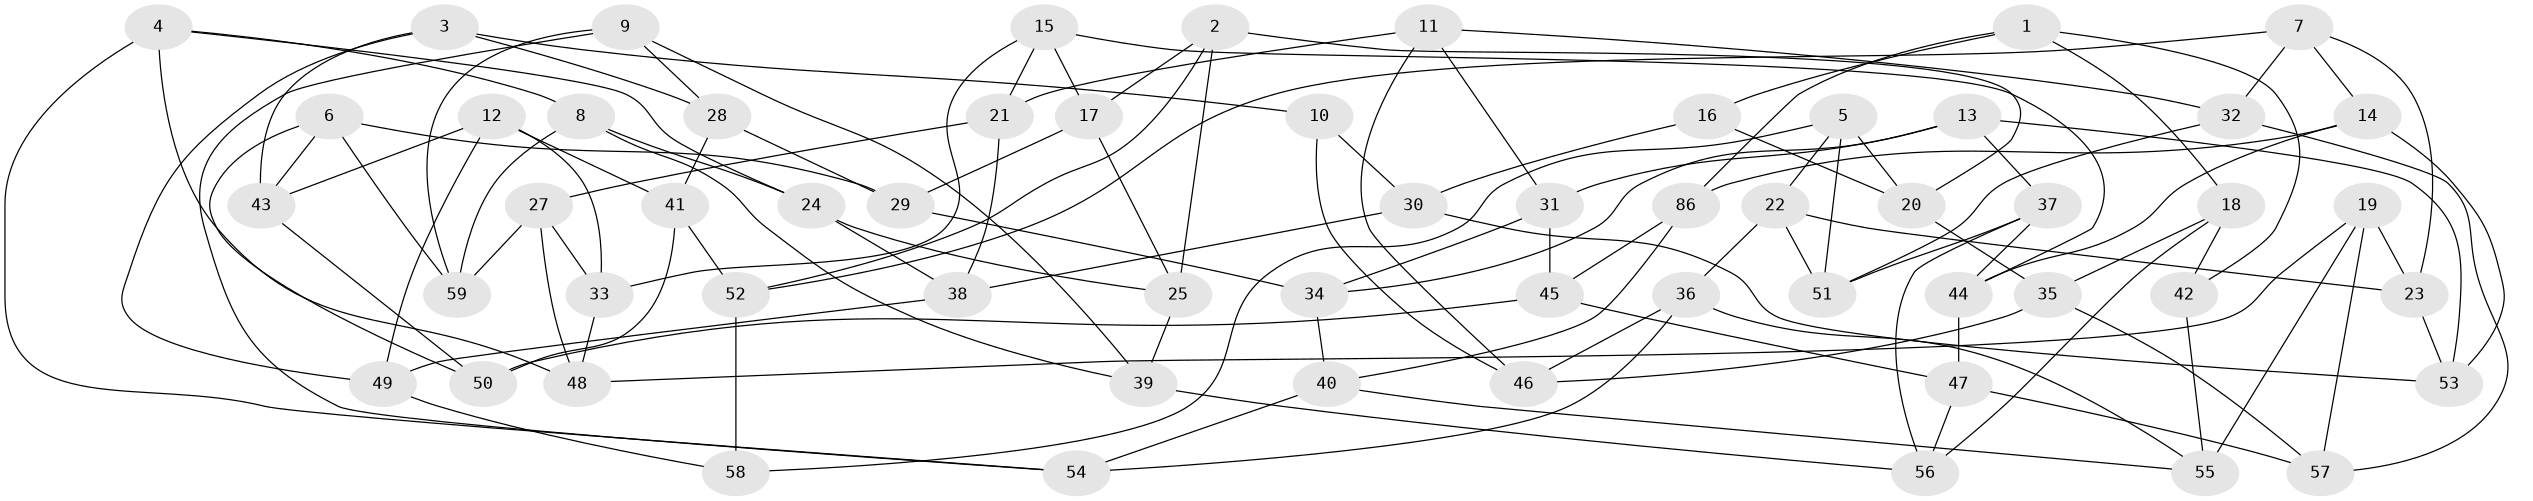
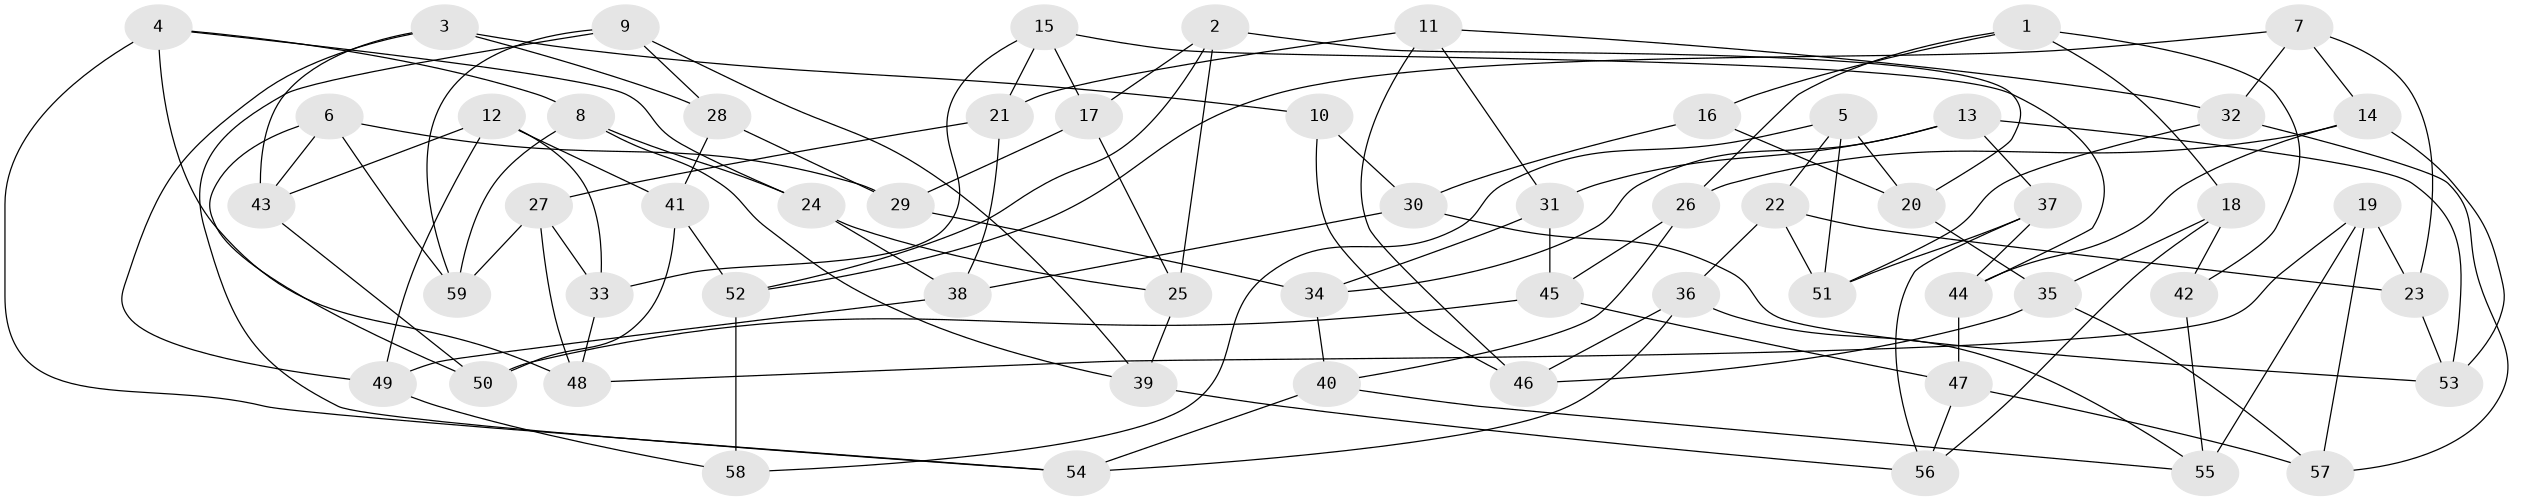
(1686, 206) -> (1686, 206)
